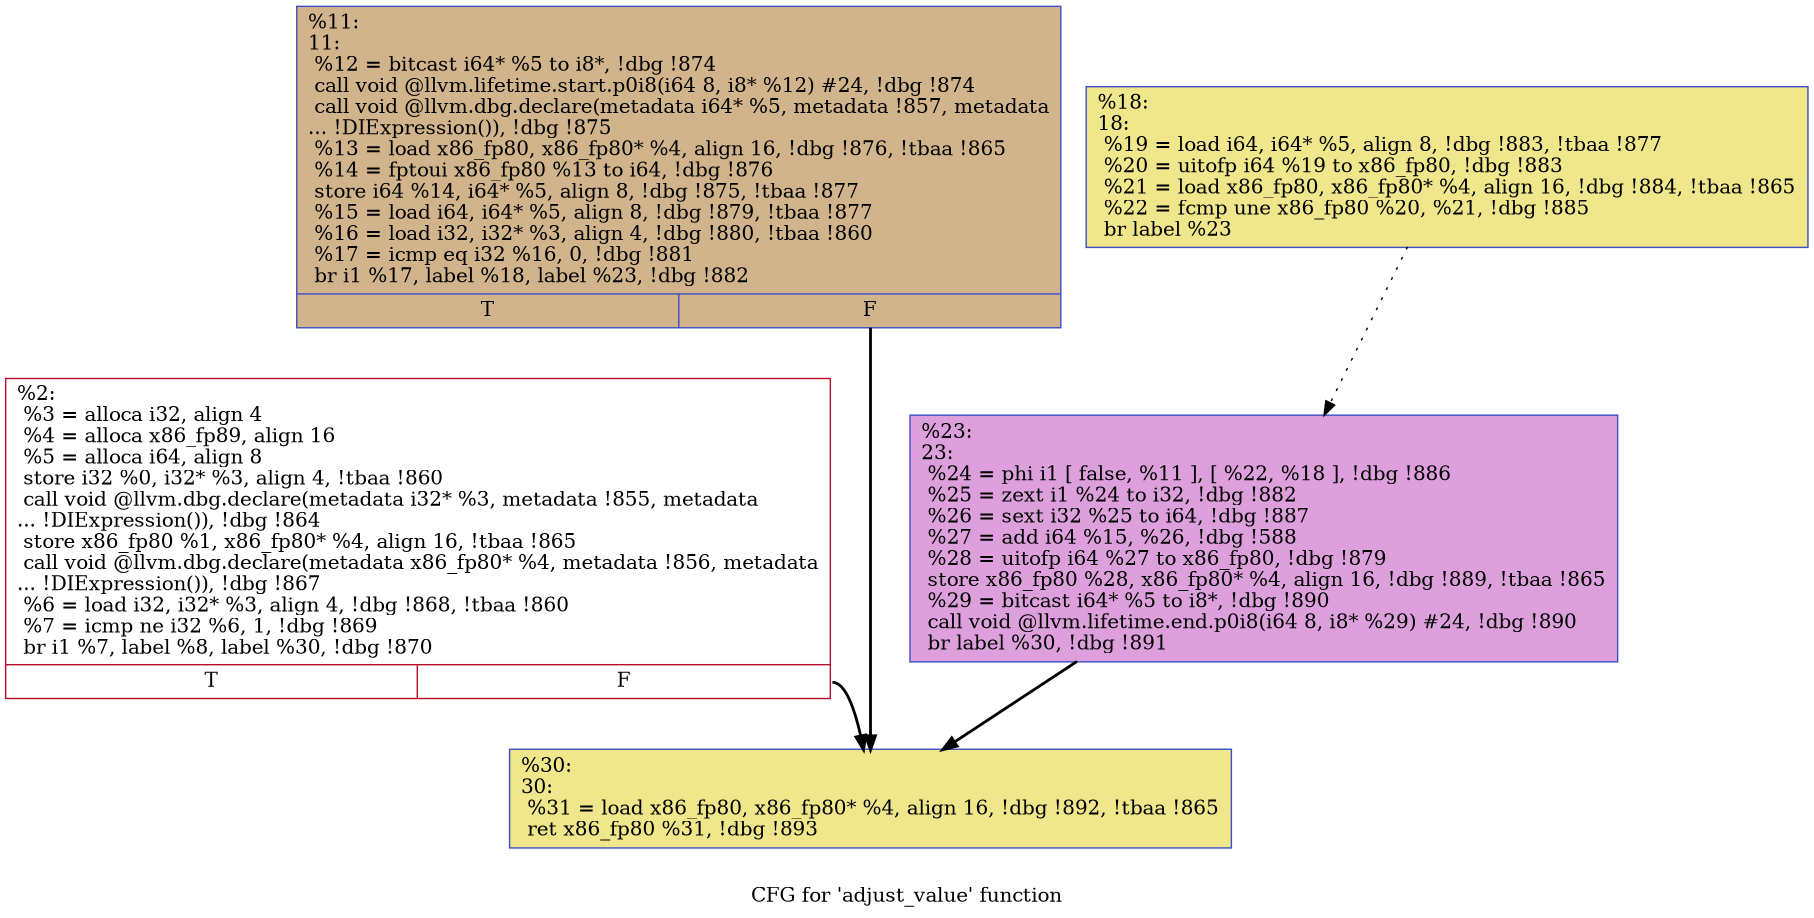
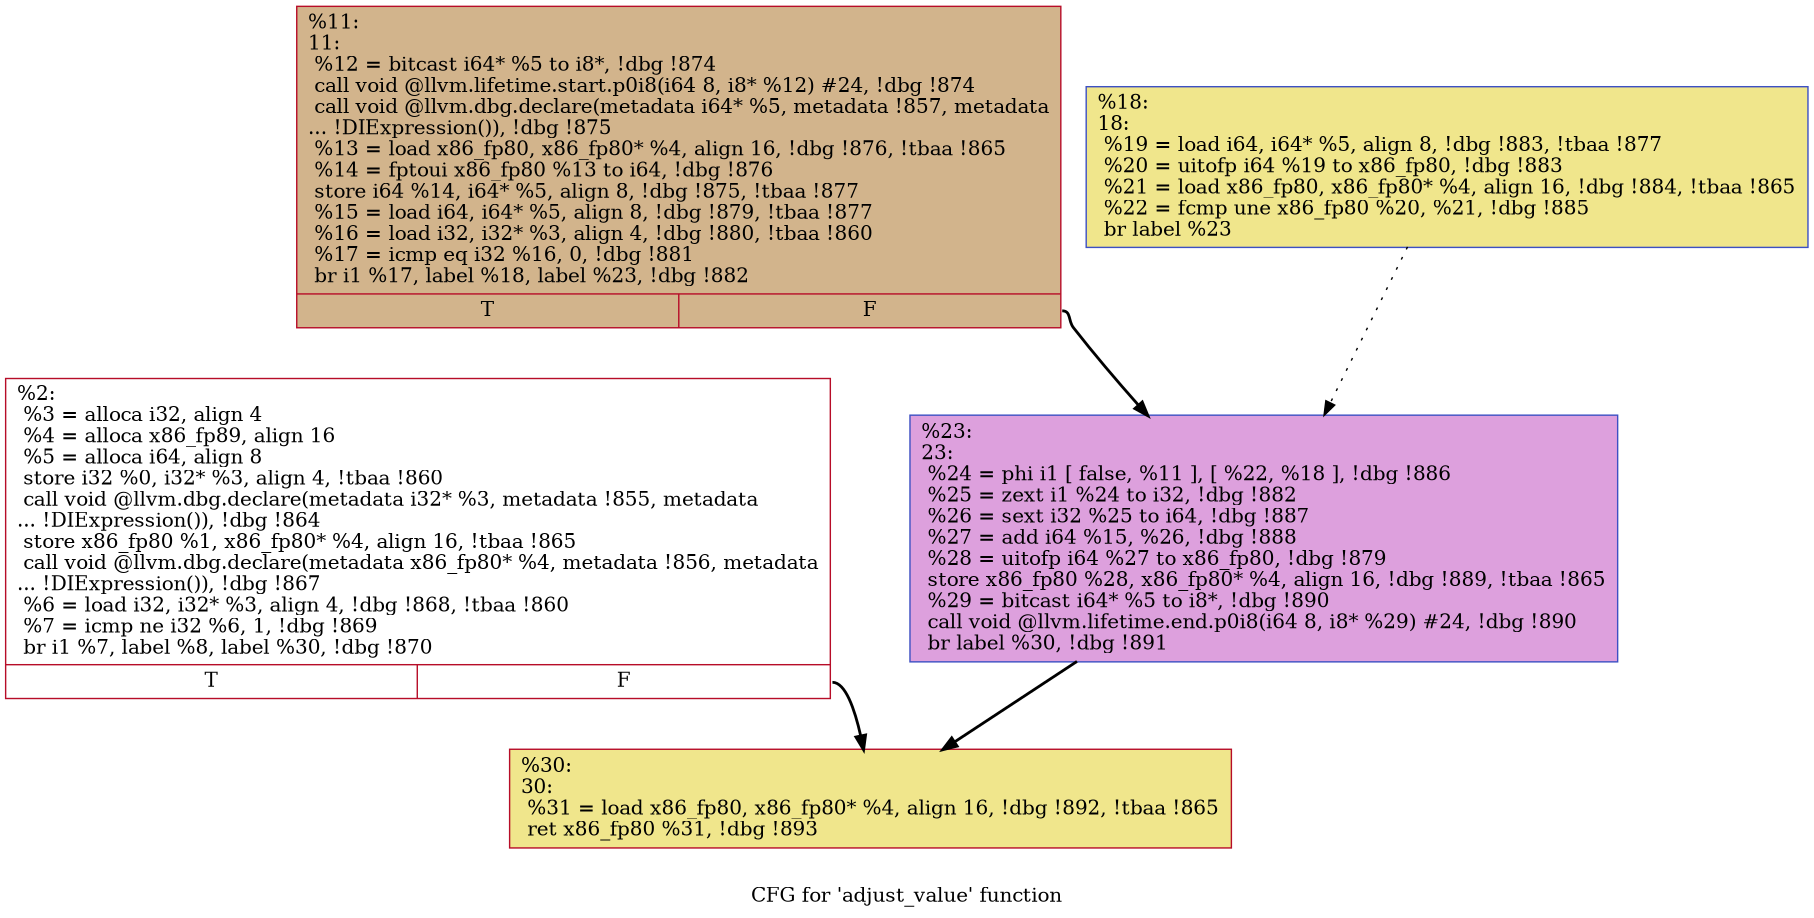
(679, 167) -> (679, 167)
(871, 532) -> (1098, 359)
(1109, 538) -> (1109, 538)
(871, 799) -> (871, 799)
